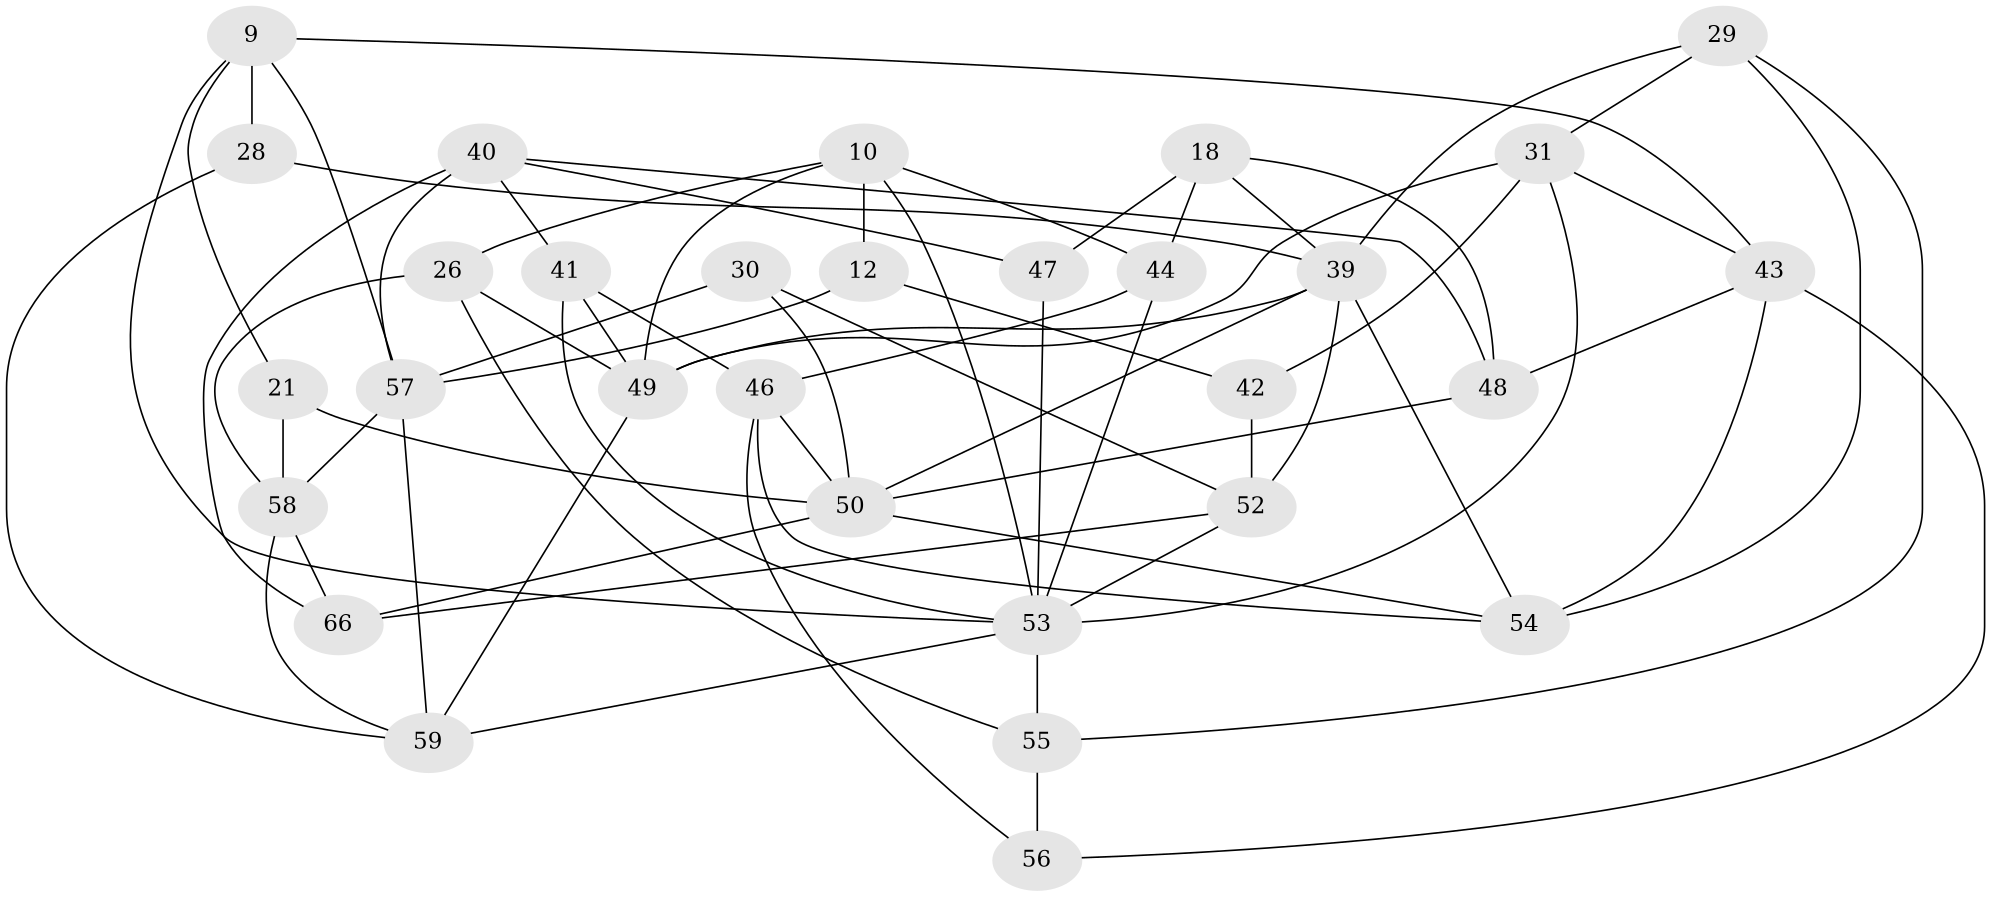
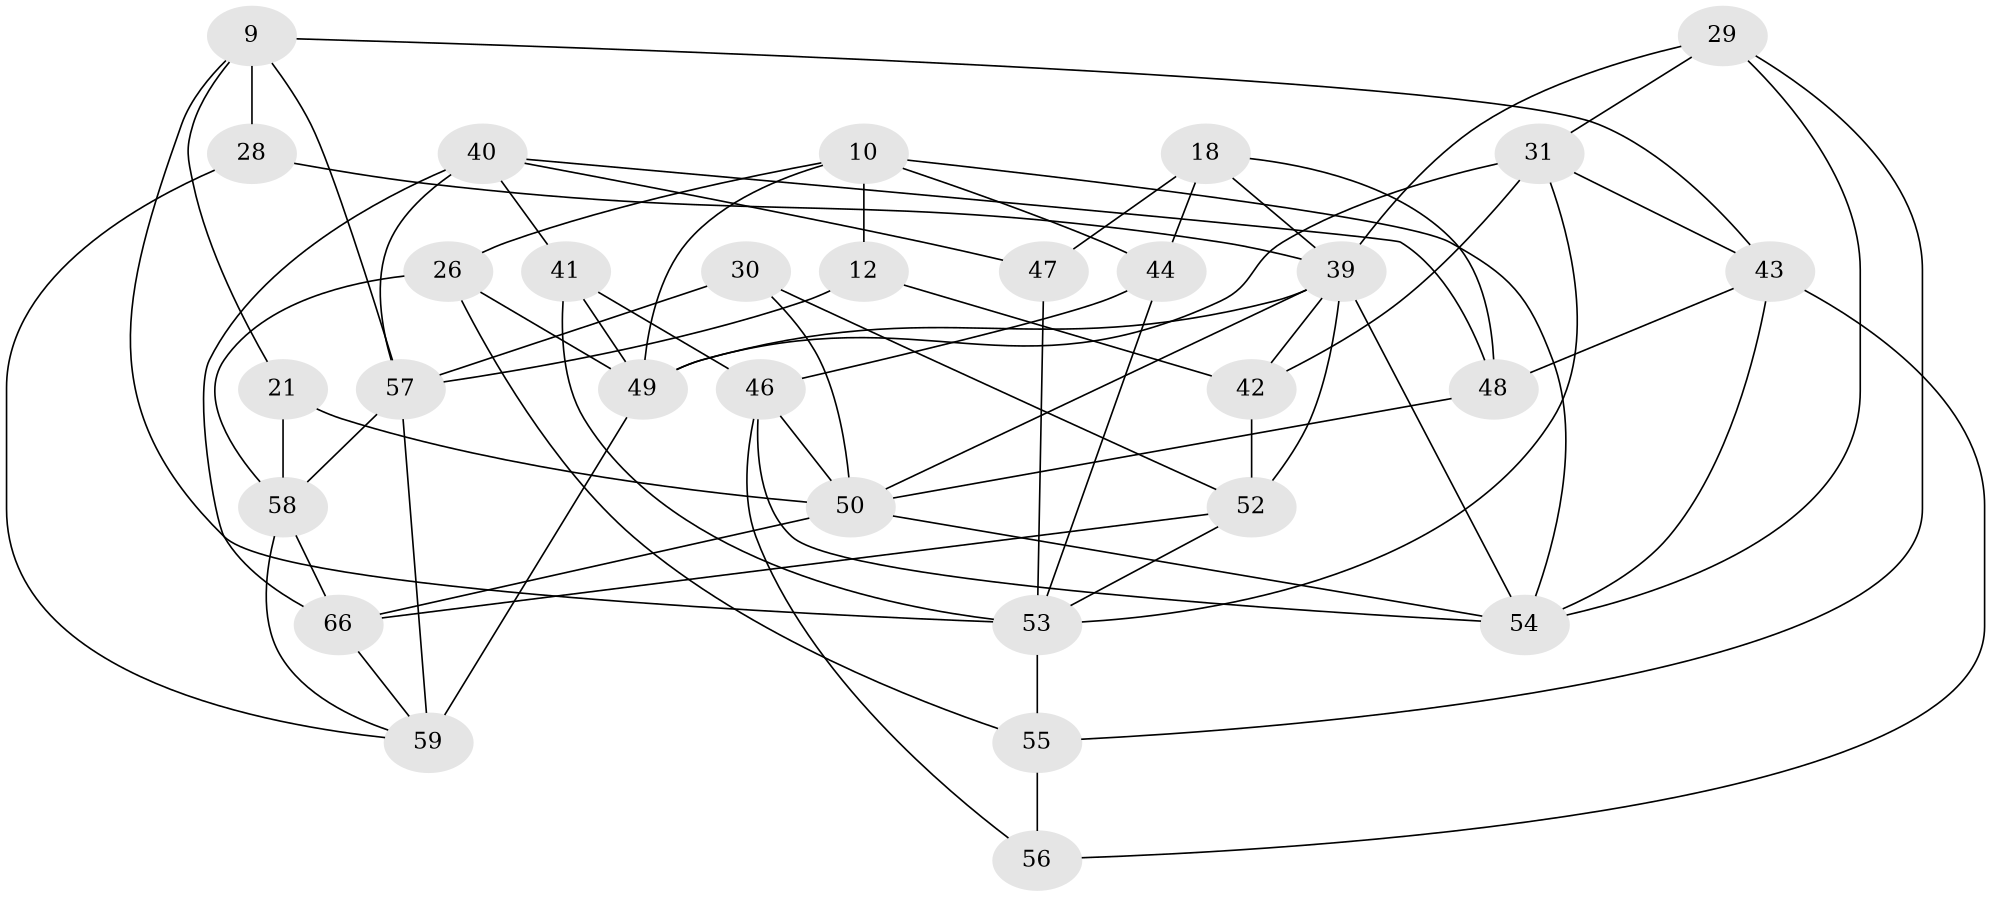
none -> (1297, 331)
(969, 360) -> (1356, 219)
(733, 684) -> (384, 684)
